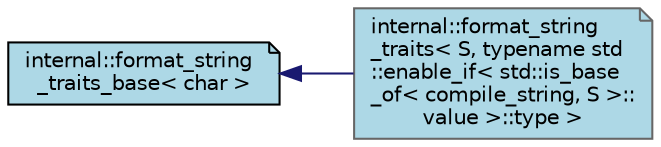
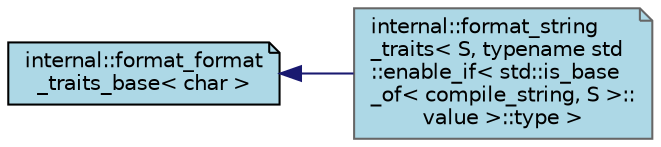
(144, 74) -> (144, 74)
